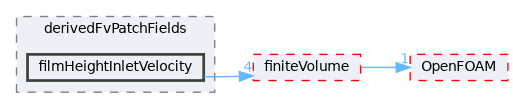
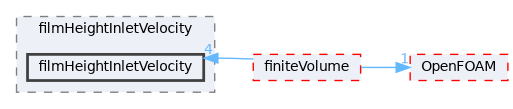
(116, 30) -> (116, 30)
(223, 77) -> (236, 58)
